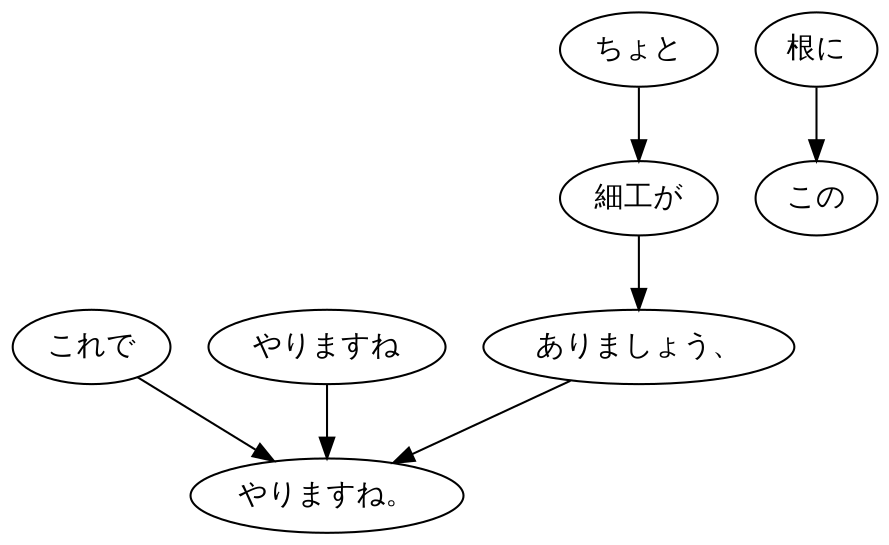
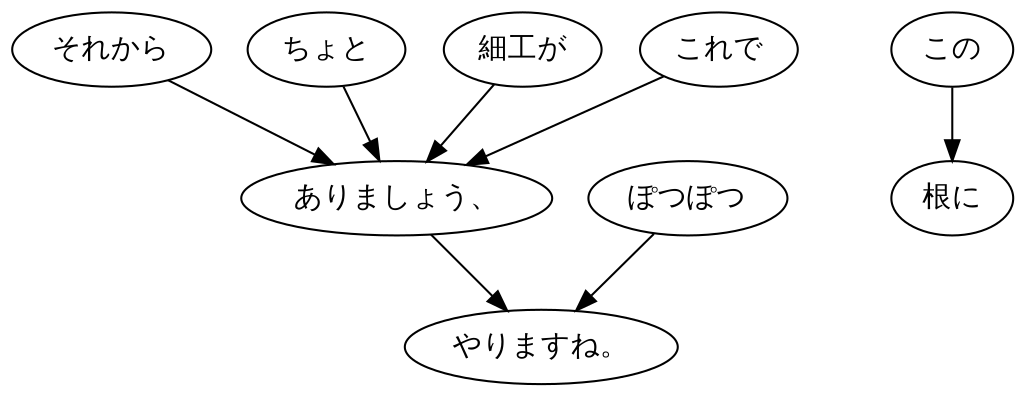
none -> (112, 50)
(639, 114) -> (357, 114)
(817, 114) -> (952, 114)
(327, 347) -> (688, 198)
(197, 414) -> (575, 116)
